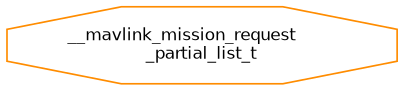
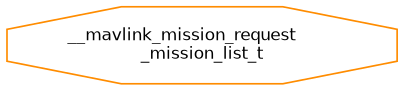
(202, 45) -> (202, 45)
